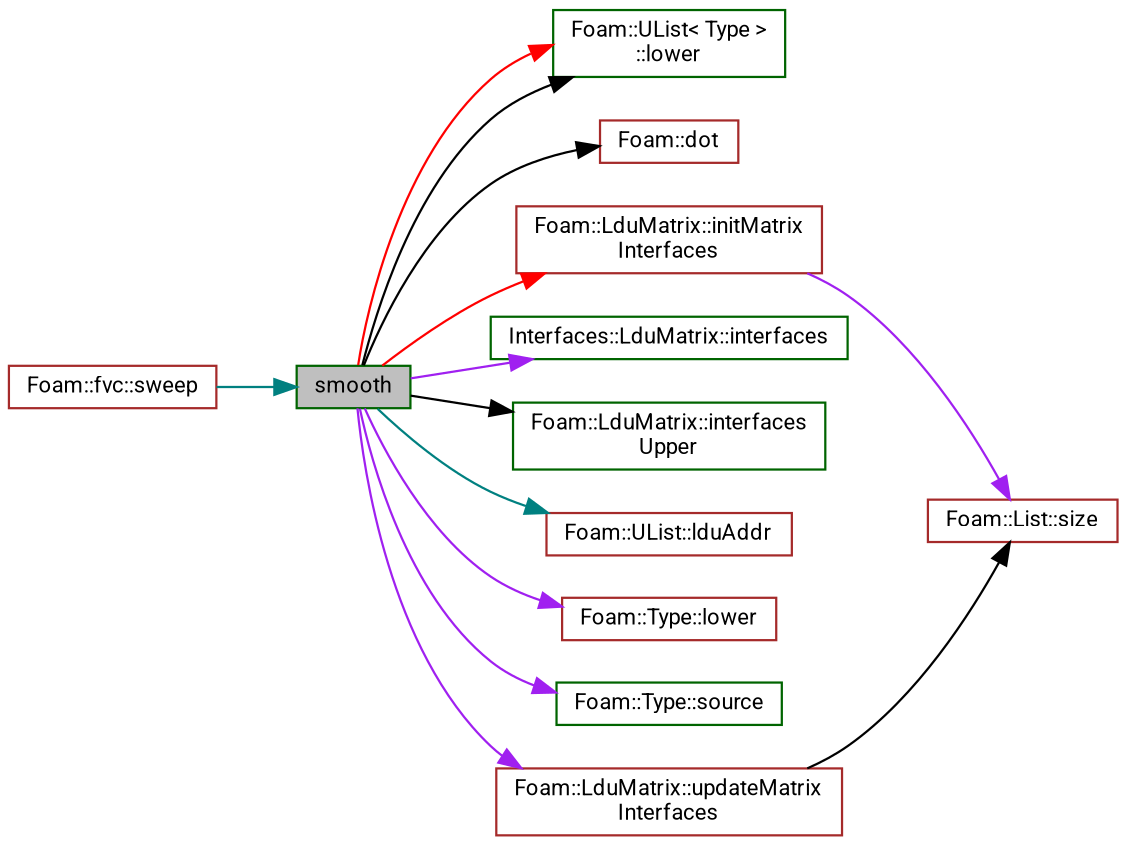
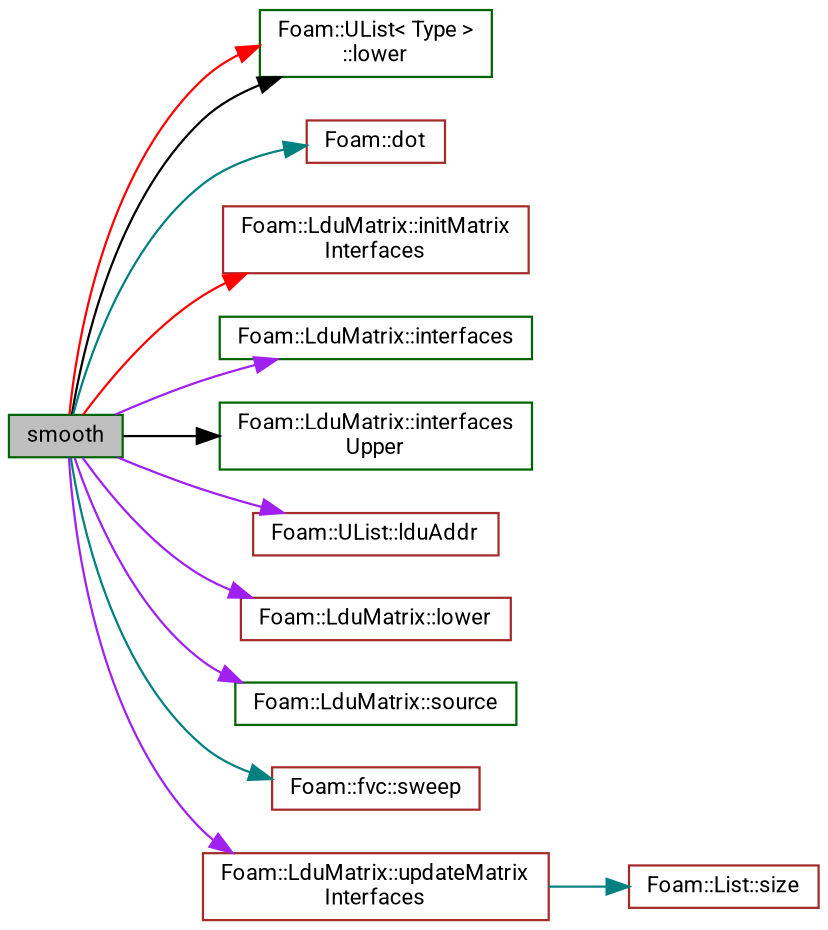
(443, 228) -> (144, 251)
(669, 338) -> (376, 338)
(918, 361) -> none
(245, 387) -> (124, 638)
(447, 466) -> (189, 485)
(669, 619) -> (376, 619)
(918, 680) -> (577, 887)
(669, 704) -> (376, 704)
